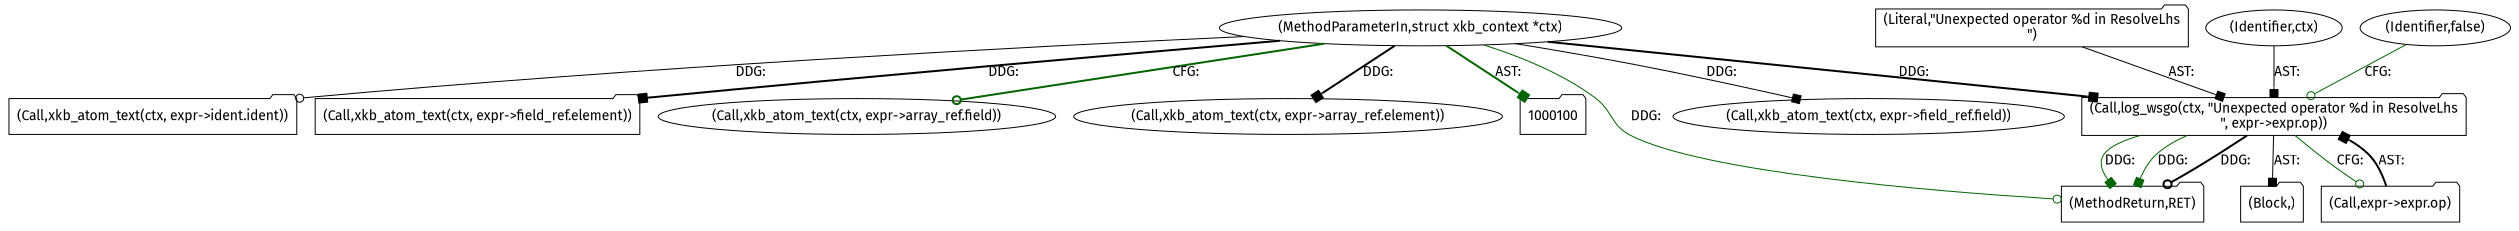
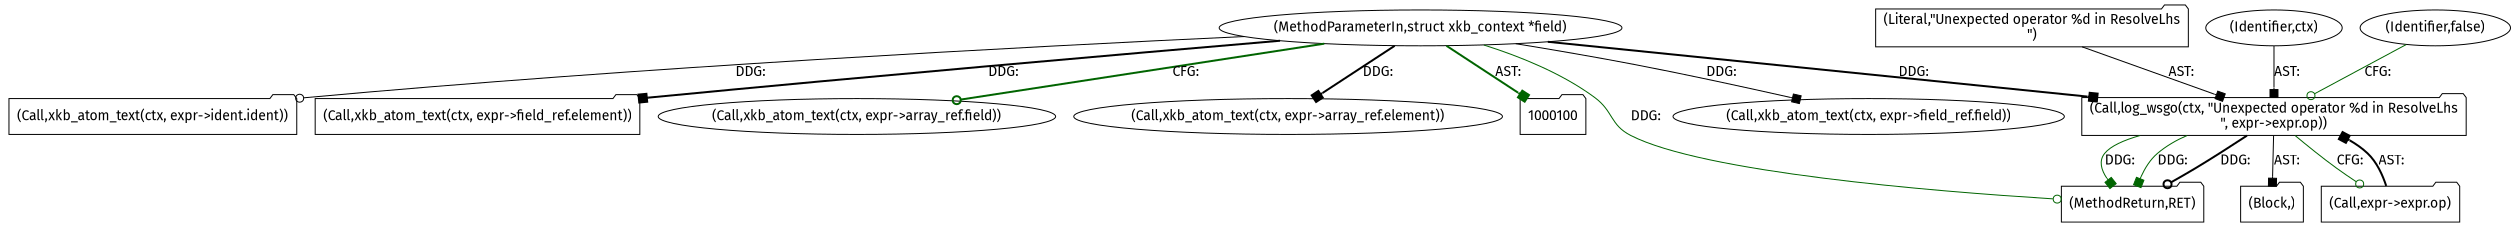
(1421, 28) -> (1421, 28)
